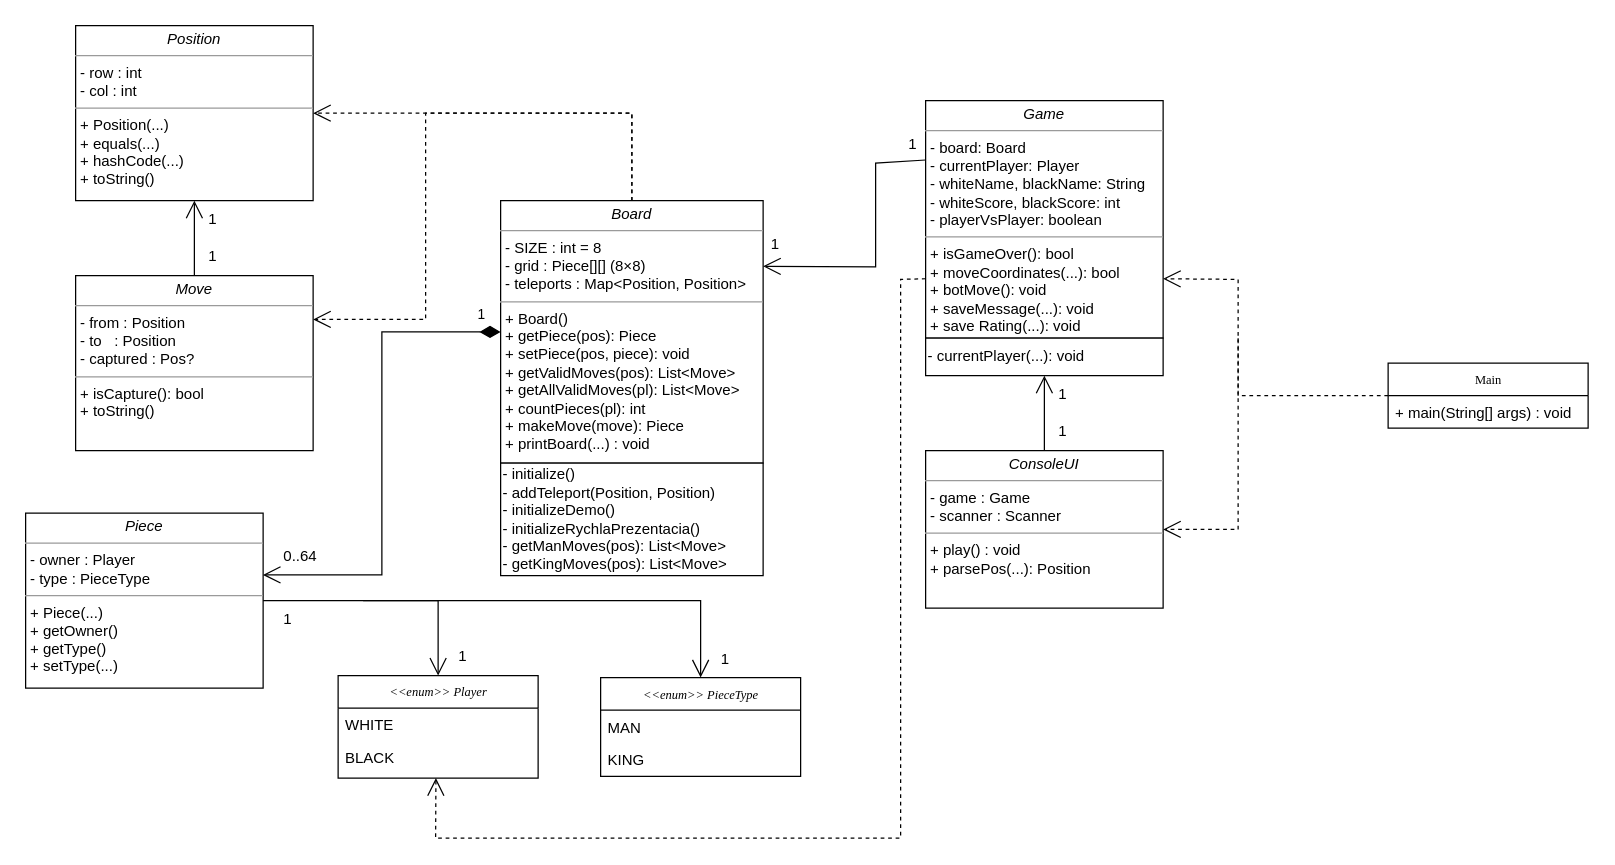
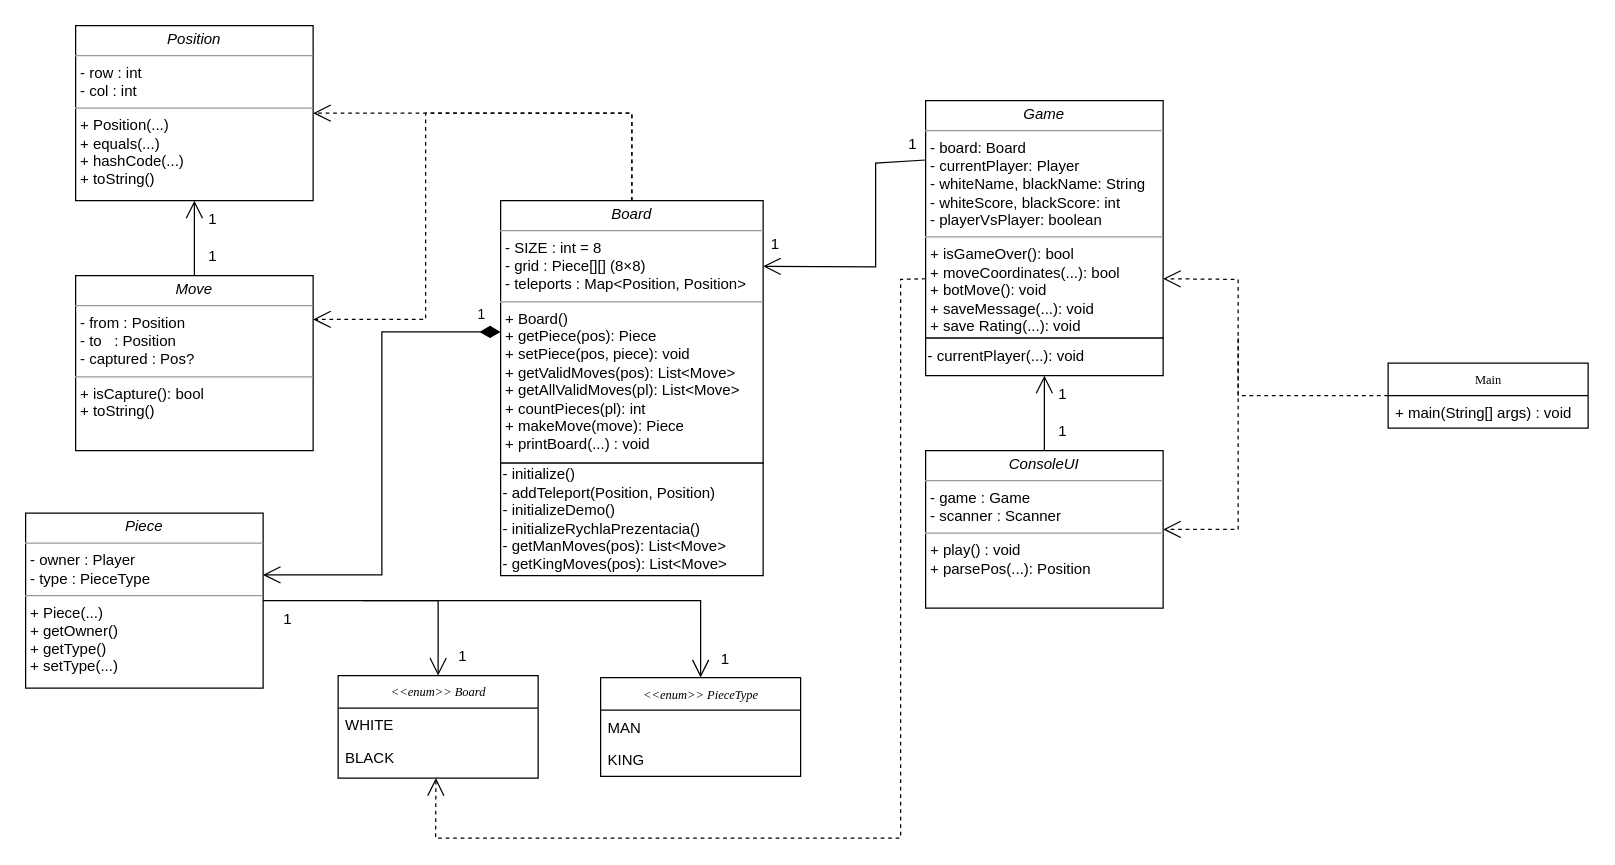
(301, 557) -> none
(439, 692) -> (439, 692)
